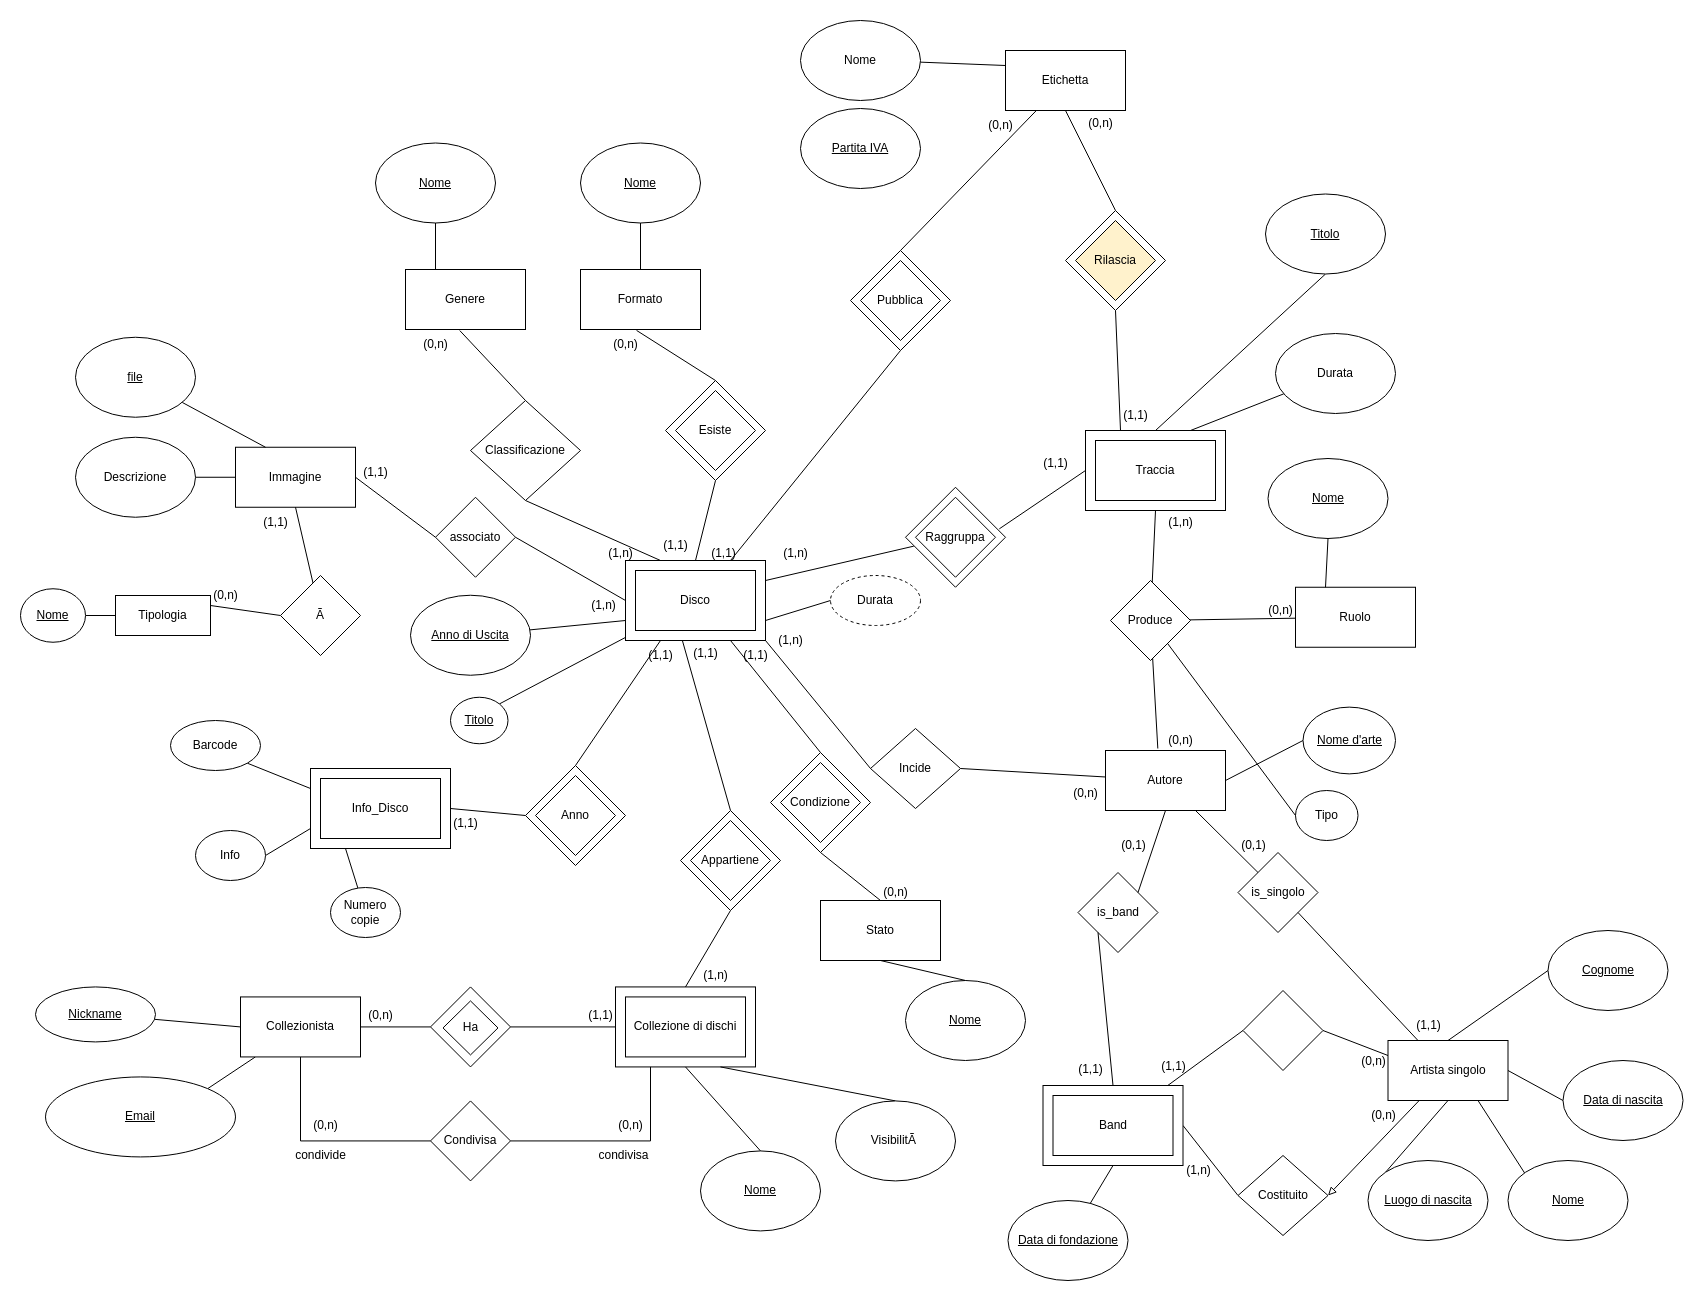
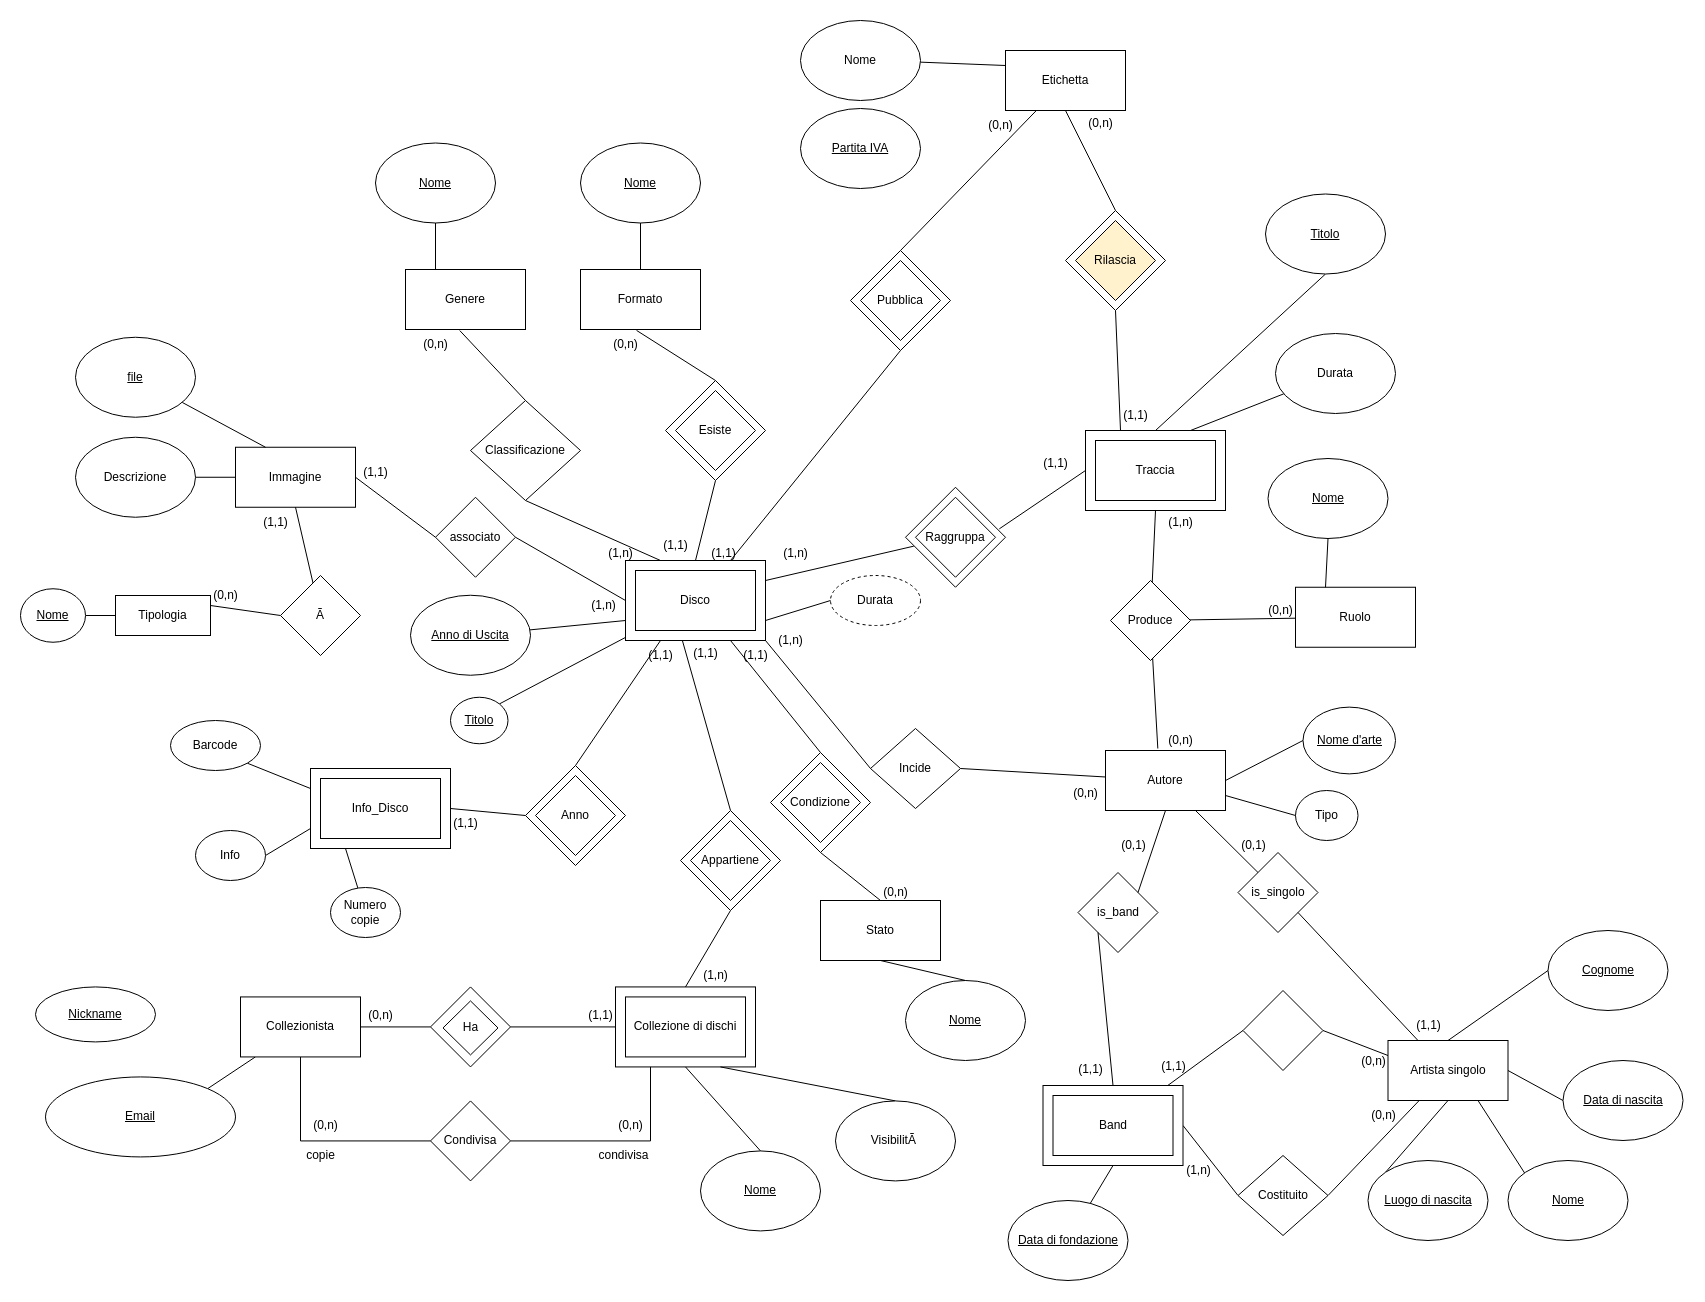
(1232, 729) -> (1261, 806)
(198, 1023) -> none
(321, 1156) -> (321, 1156)
(1334, 1189) -> (1332, 1191)
